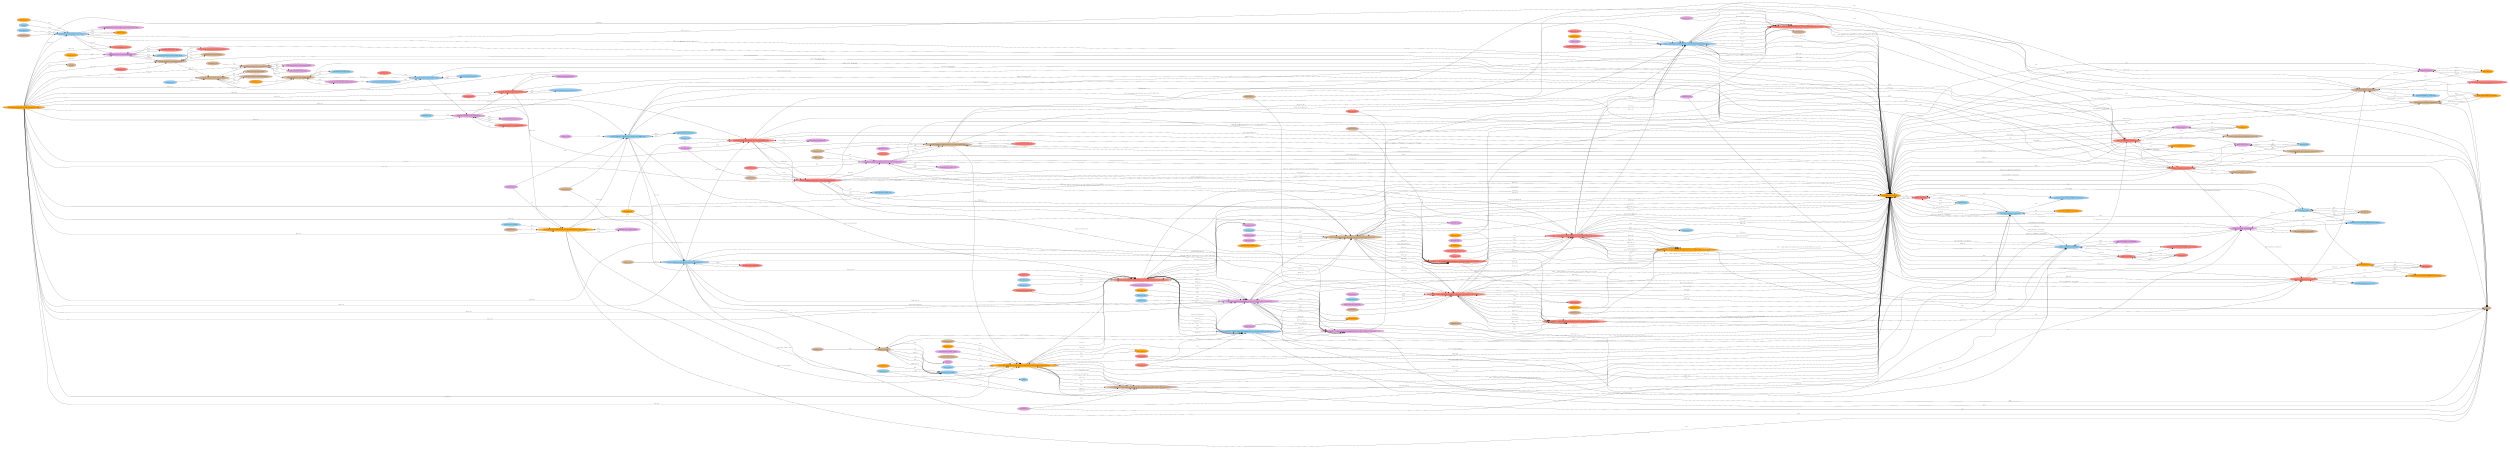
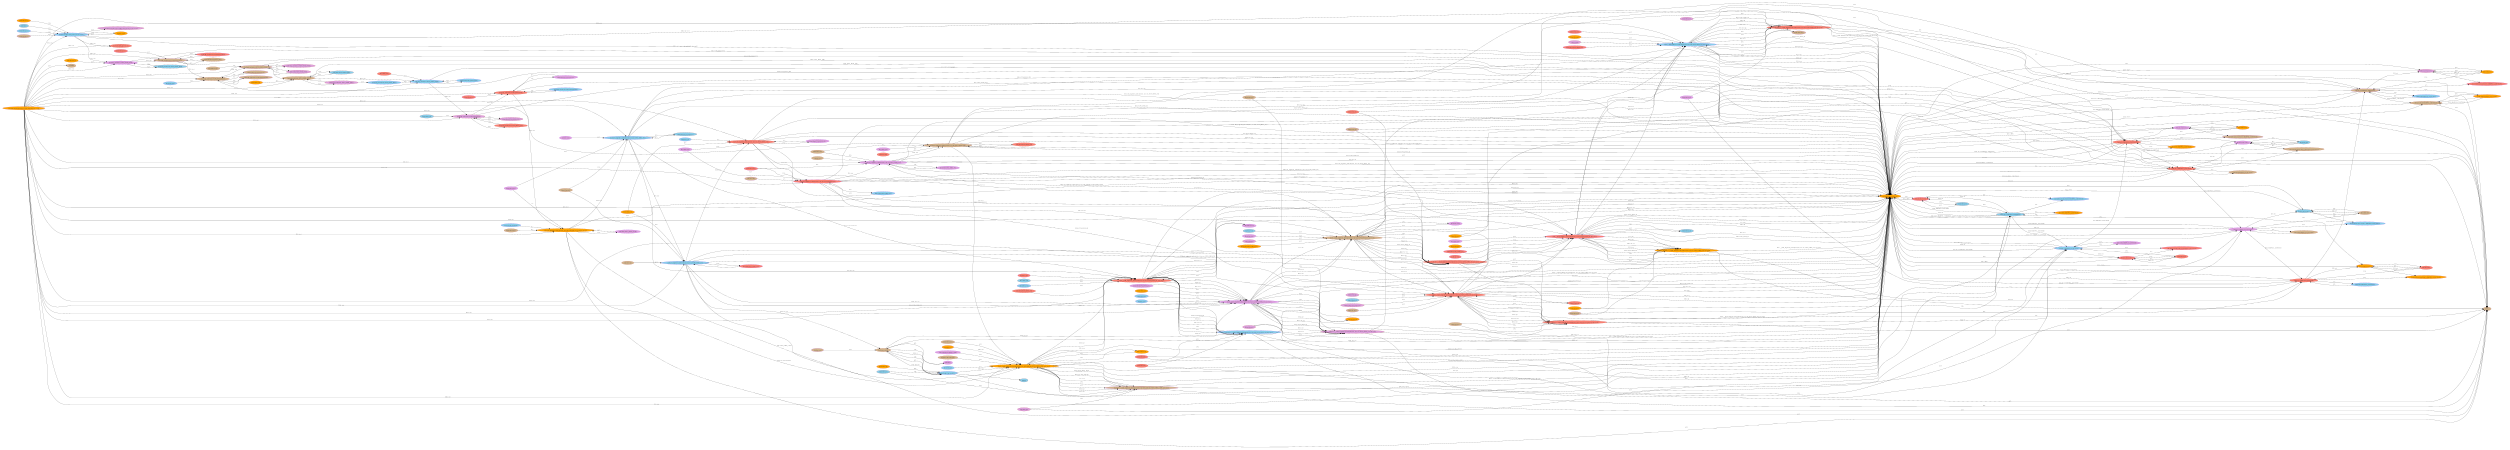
(170, 50) -> none
